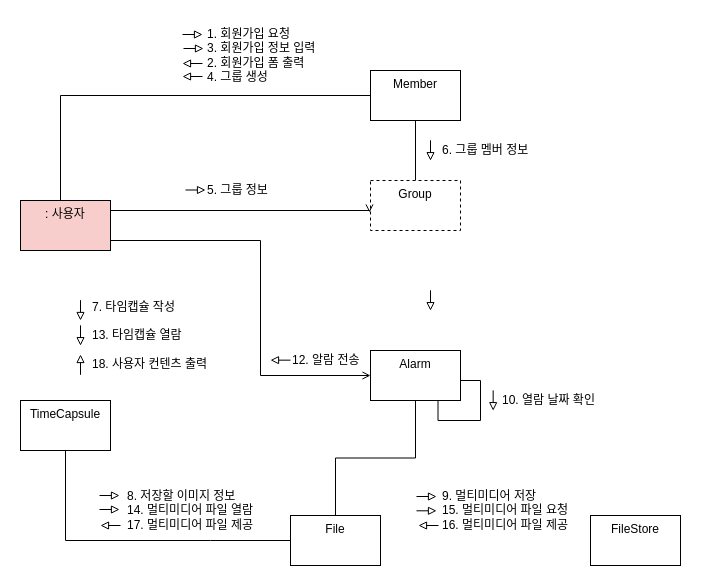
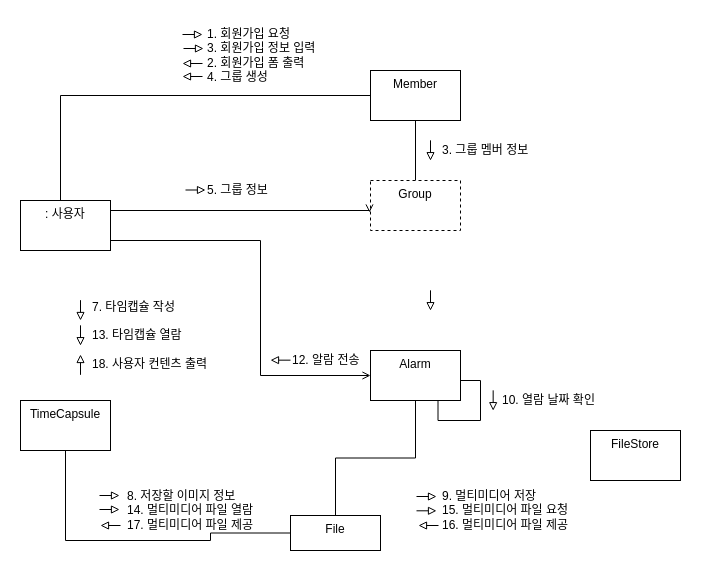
(489, 151) -> (489, 151)
(66, 226) -> (66, 226)
(336, 541) -> (336, 533)
(636, 541) -> (636, 456)
